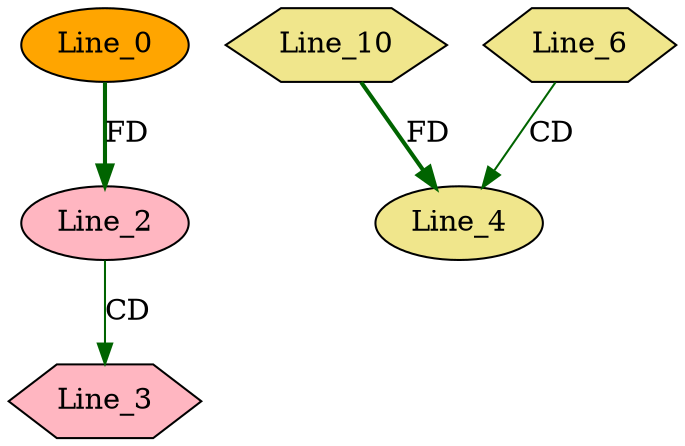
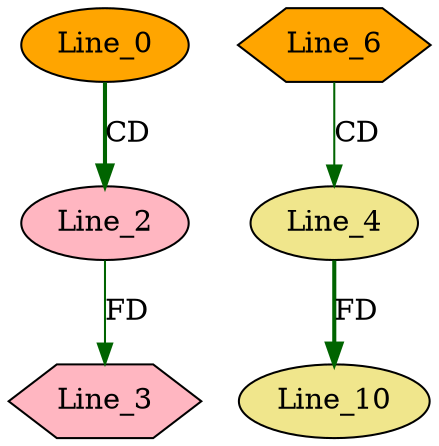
(336, 45) -> (334, 401)
(580, 45) -> (334, 45)
(392, 126) -> (334, 302)
(128, 134) -> (128, 134)
(128, 312) -> (128, 312)
